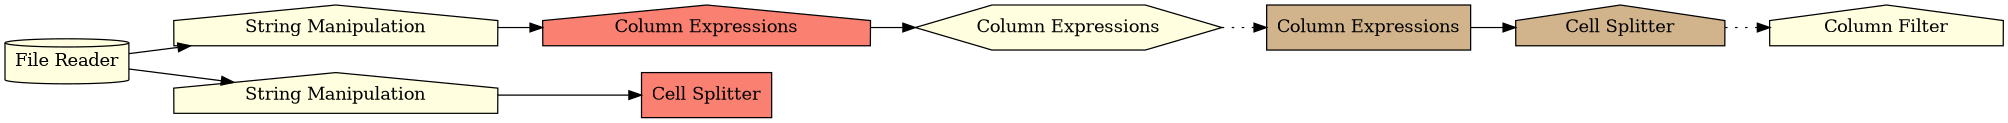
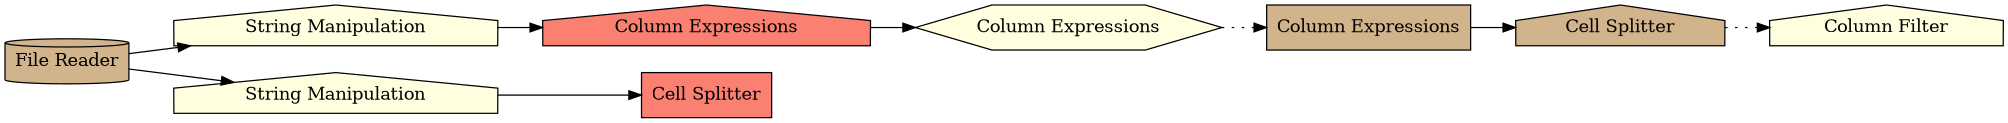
(67, 61) -> (67, 61)
